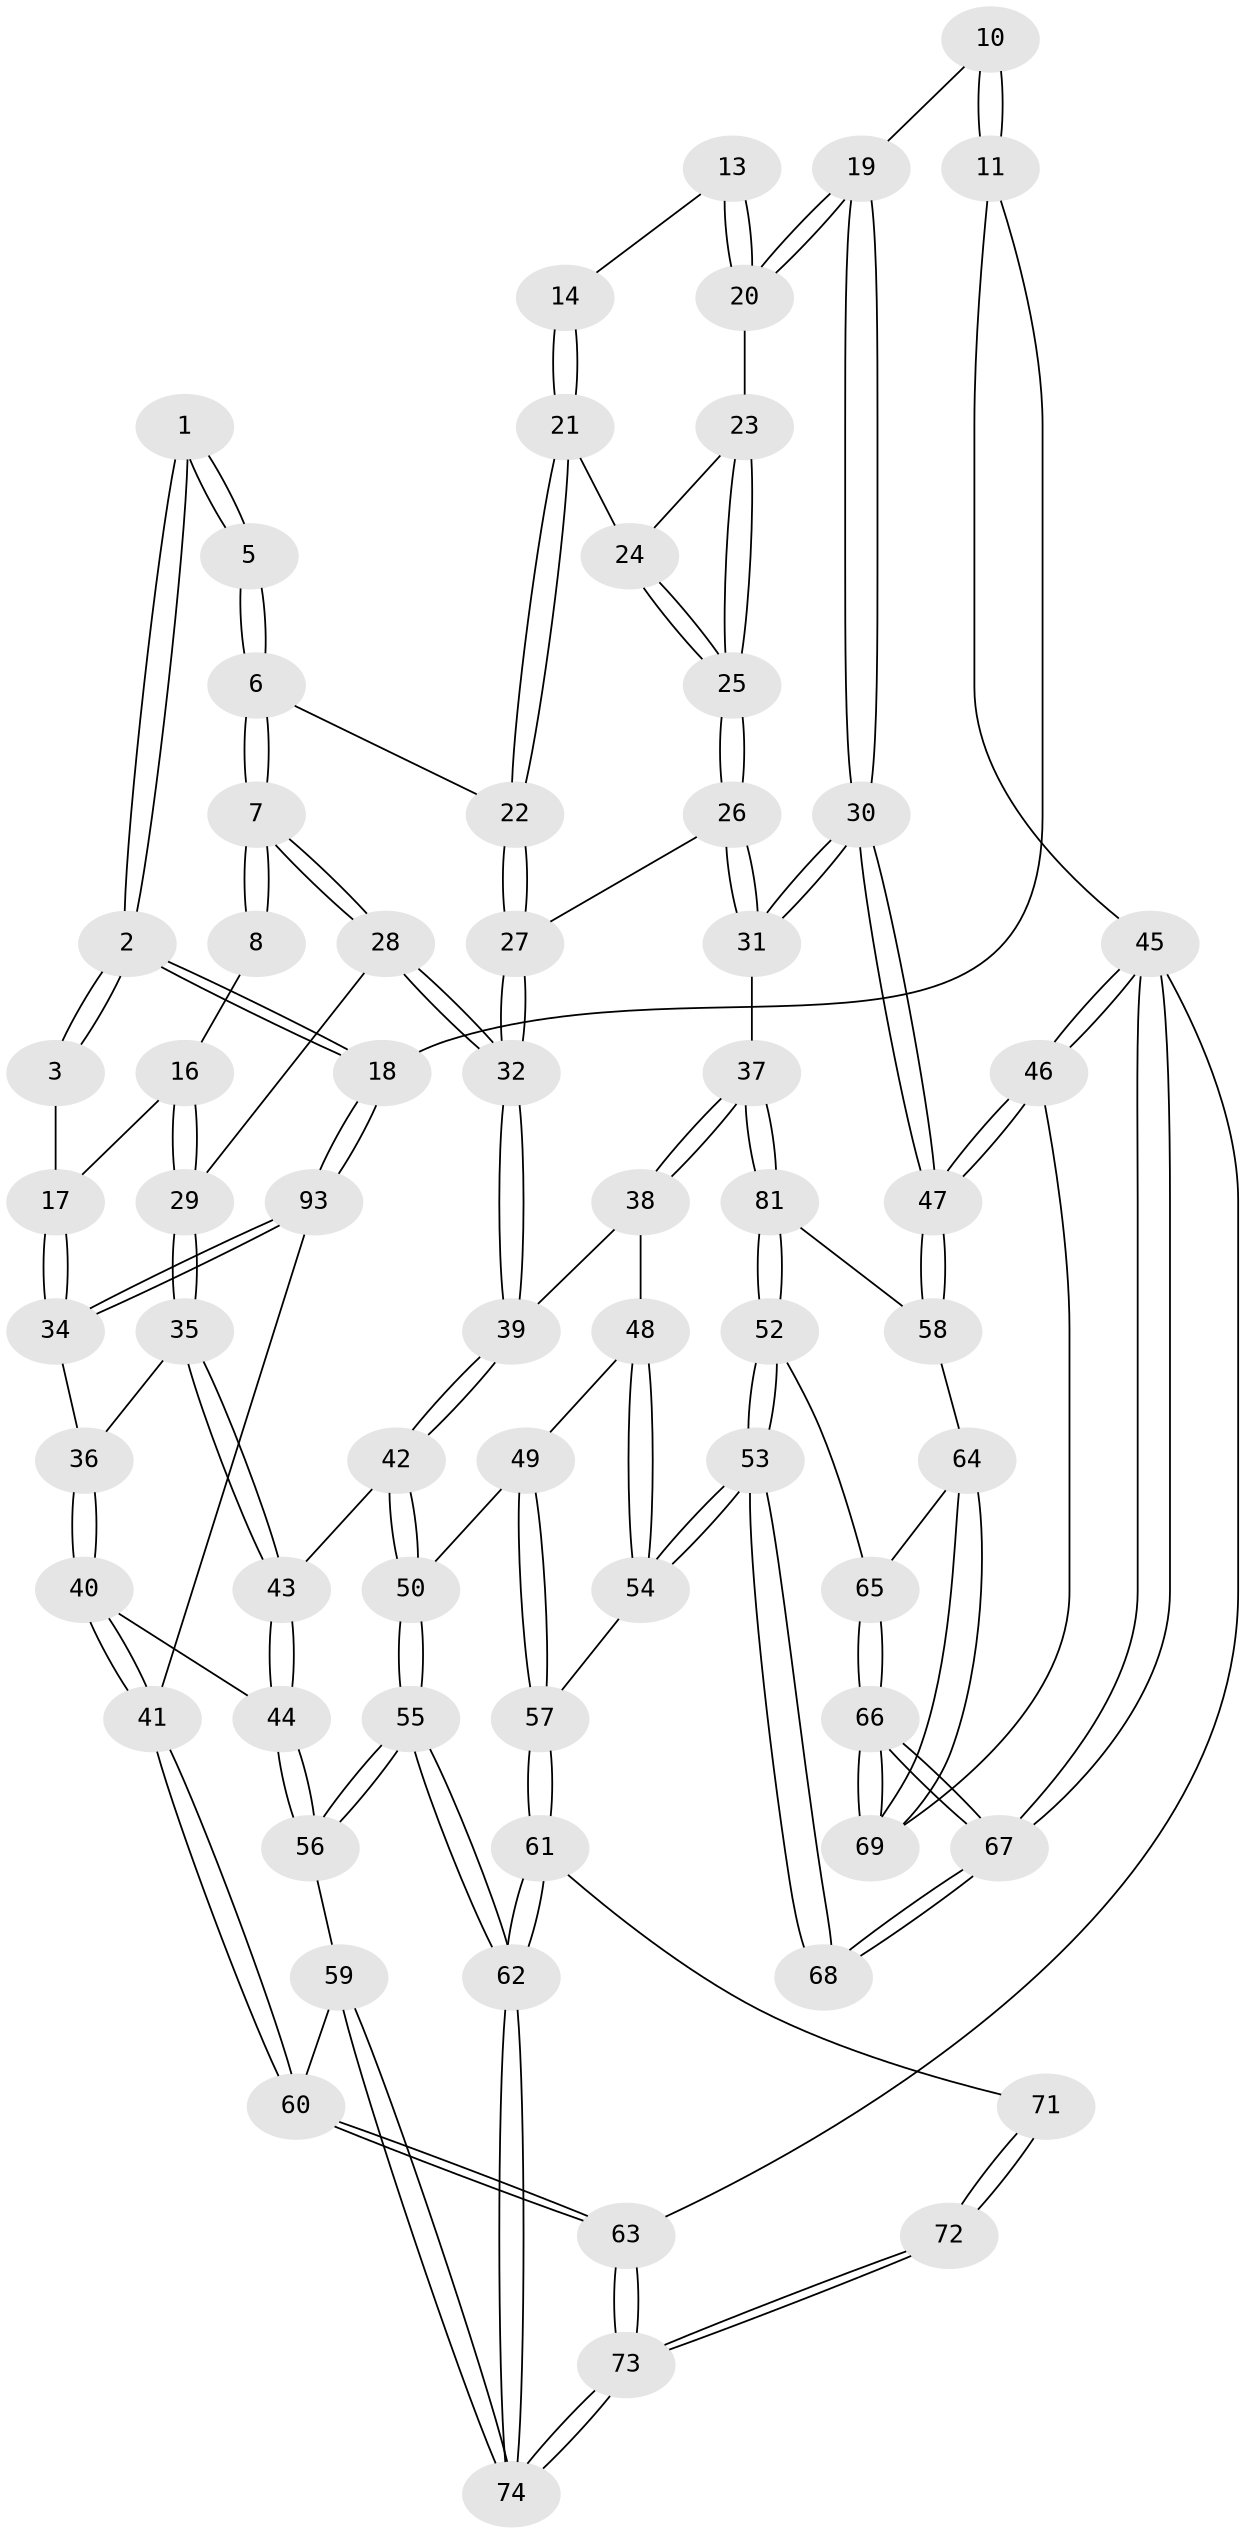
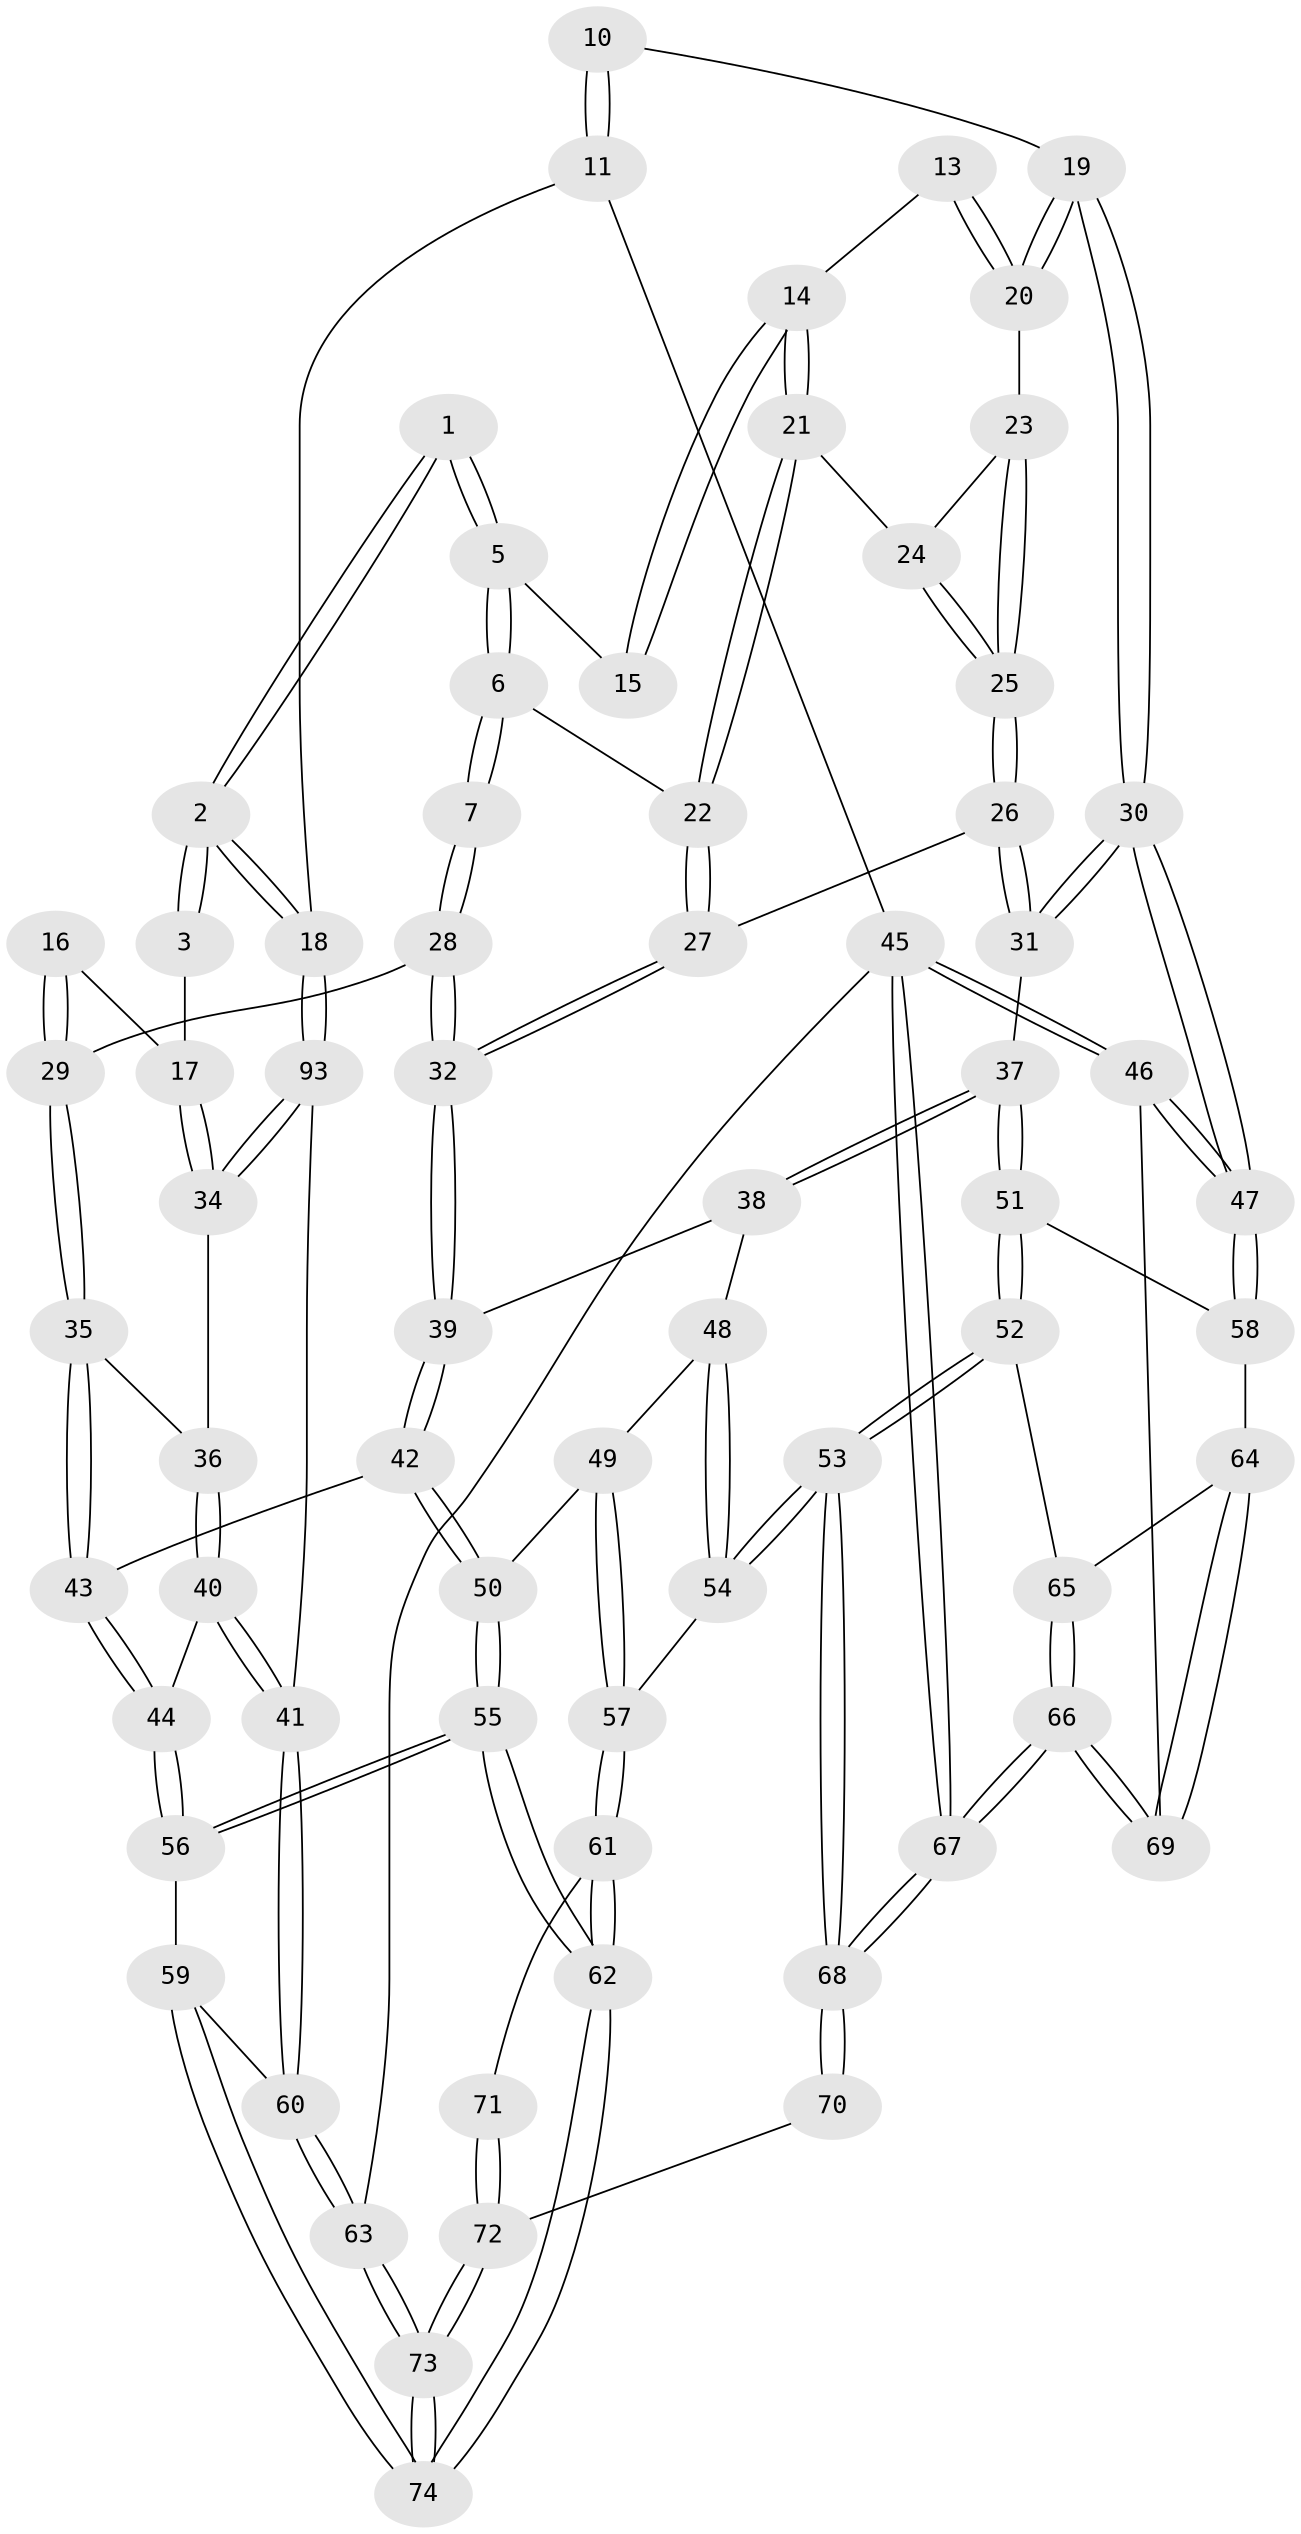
none -> (628, 685)
(257, 944) -> none
(770, 1202) -> (1010, 1202)
none -> (833, 2107)
